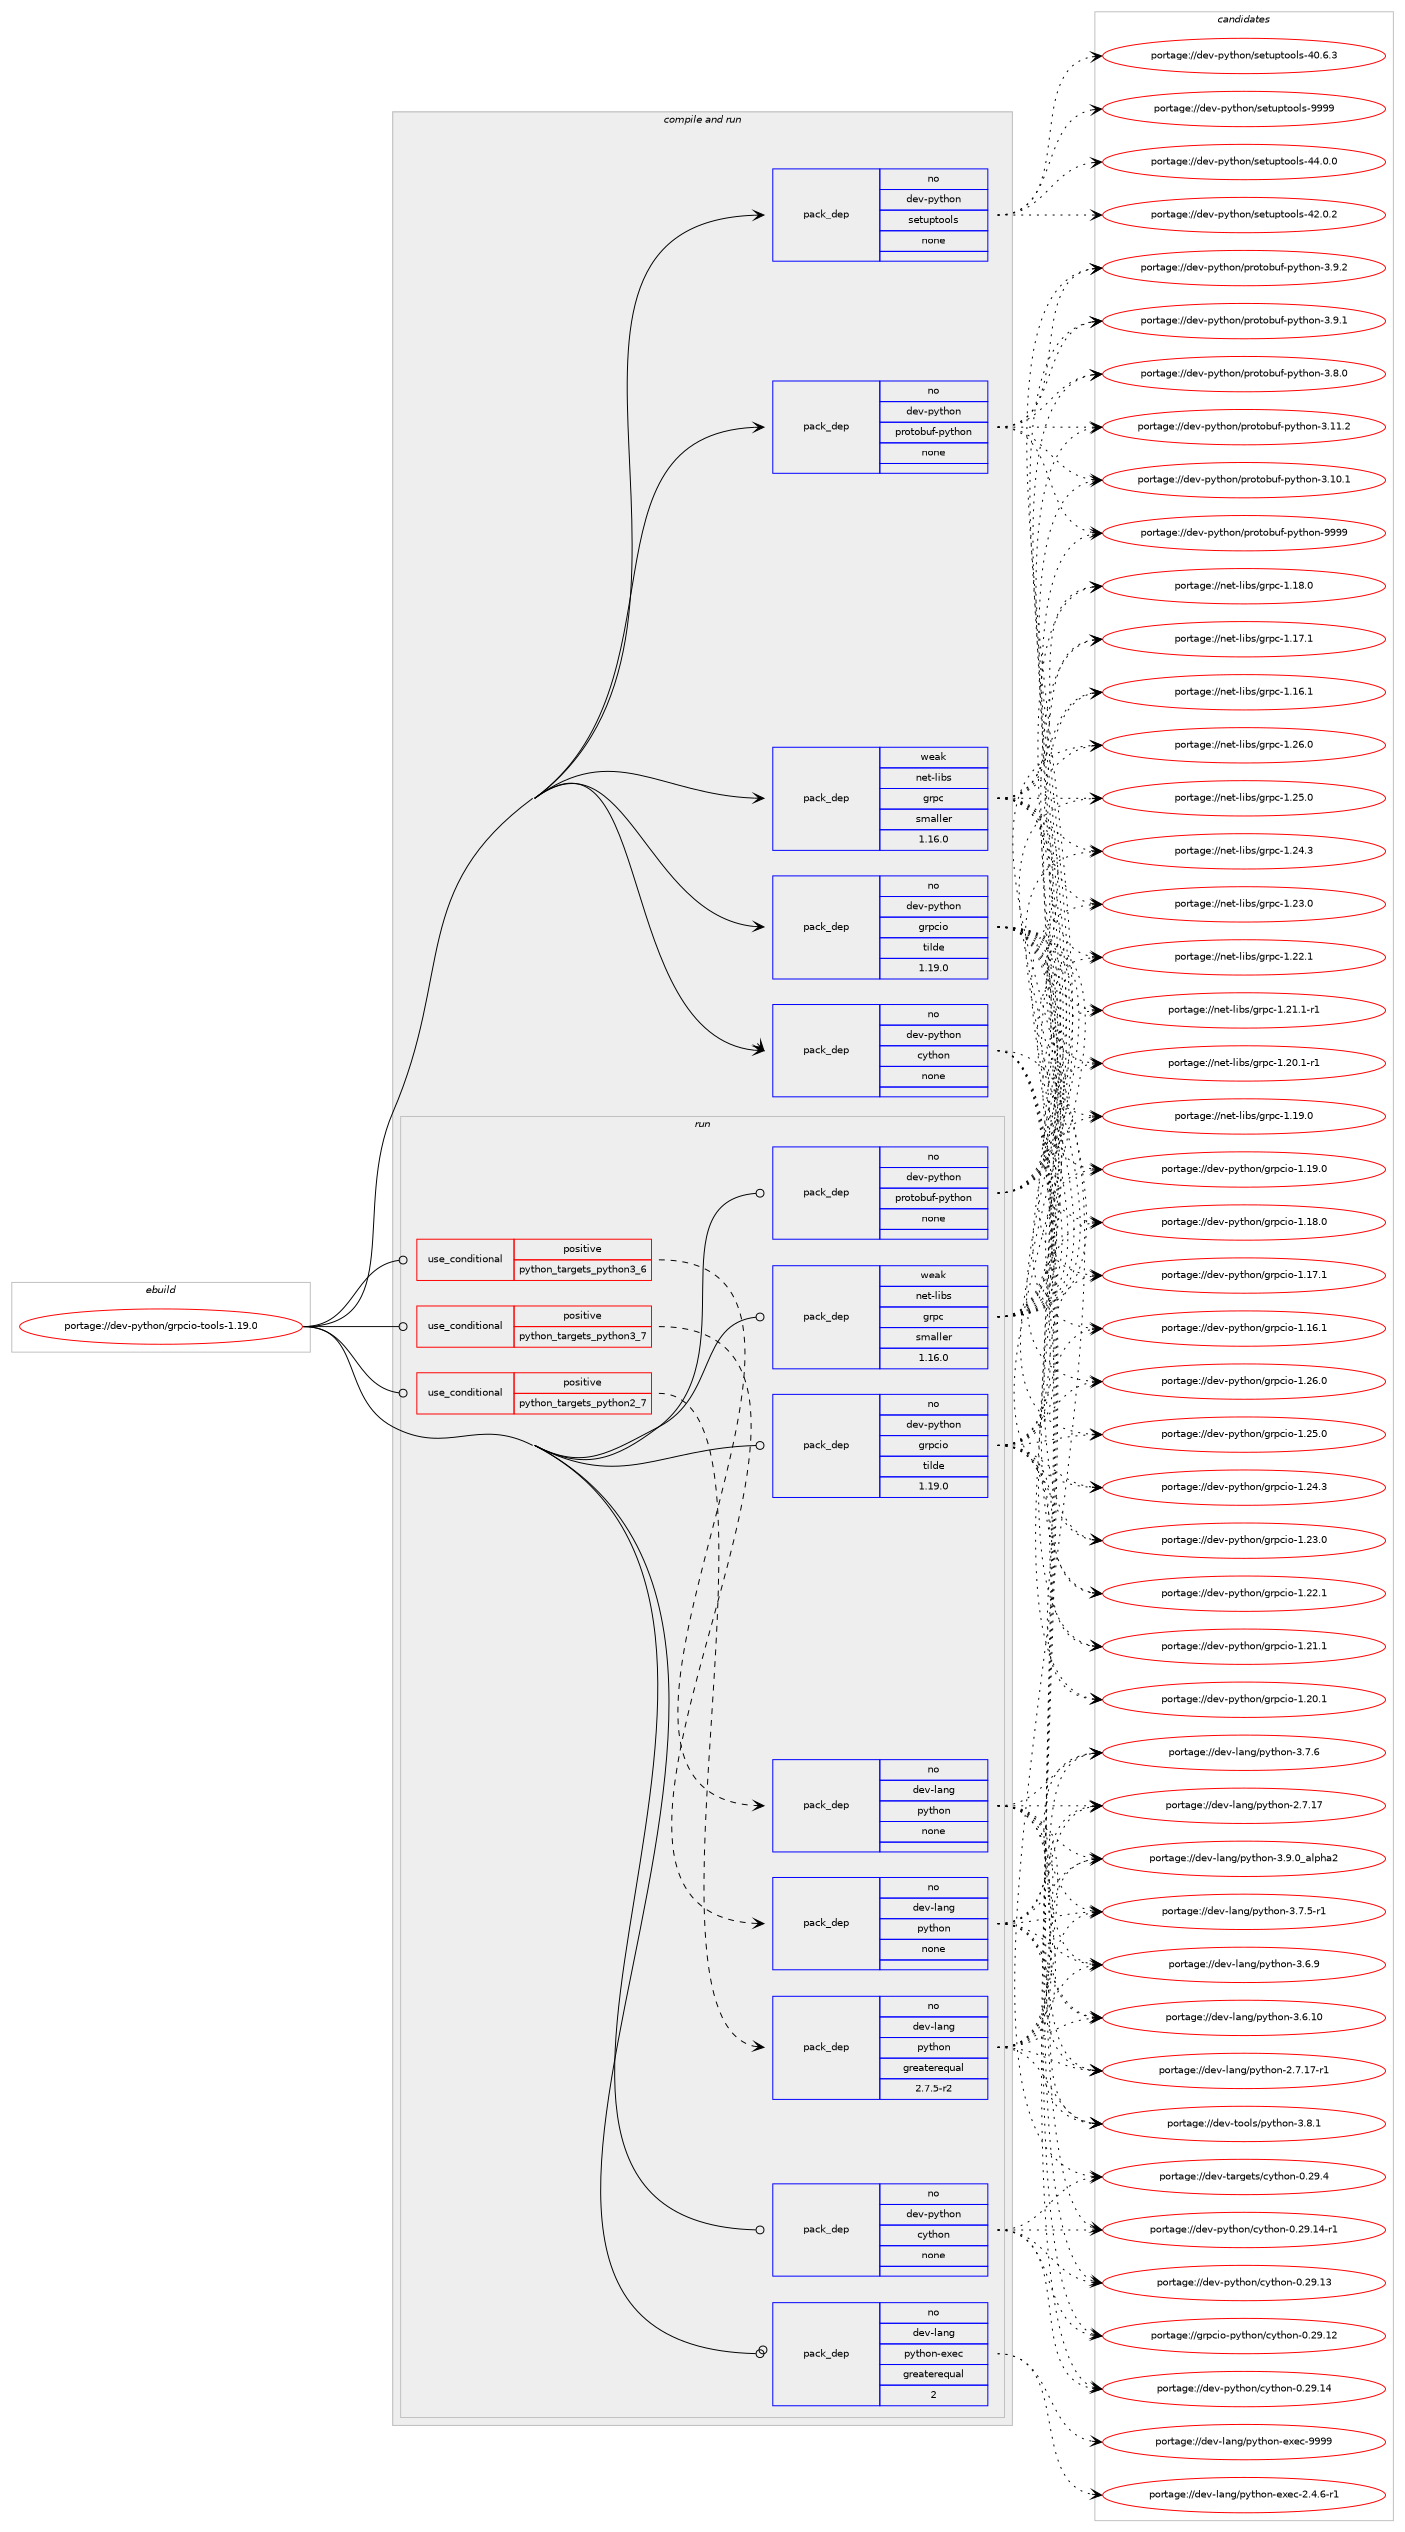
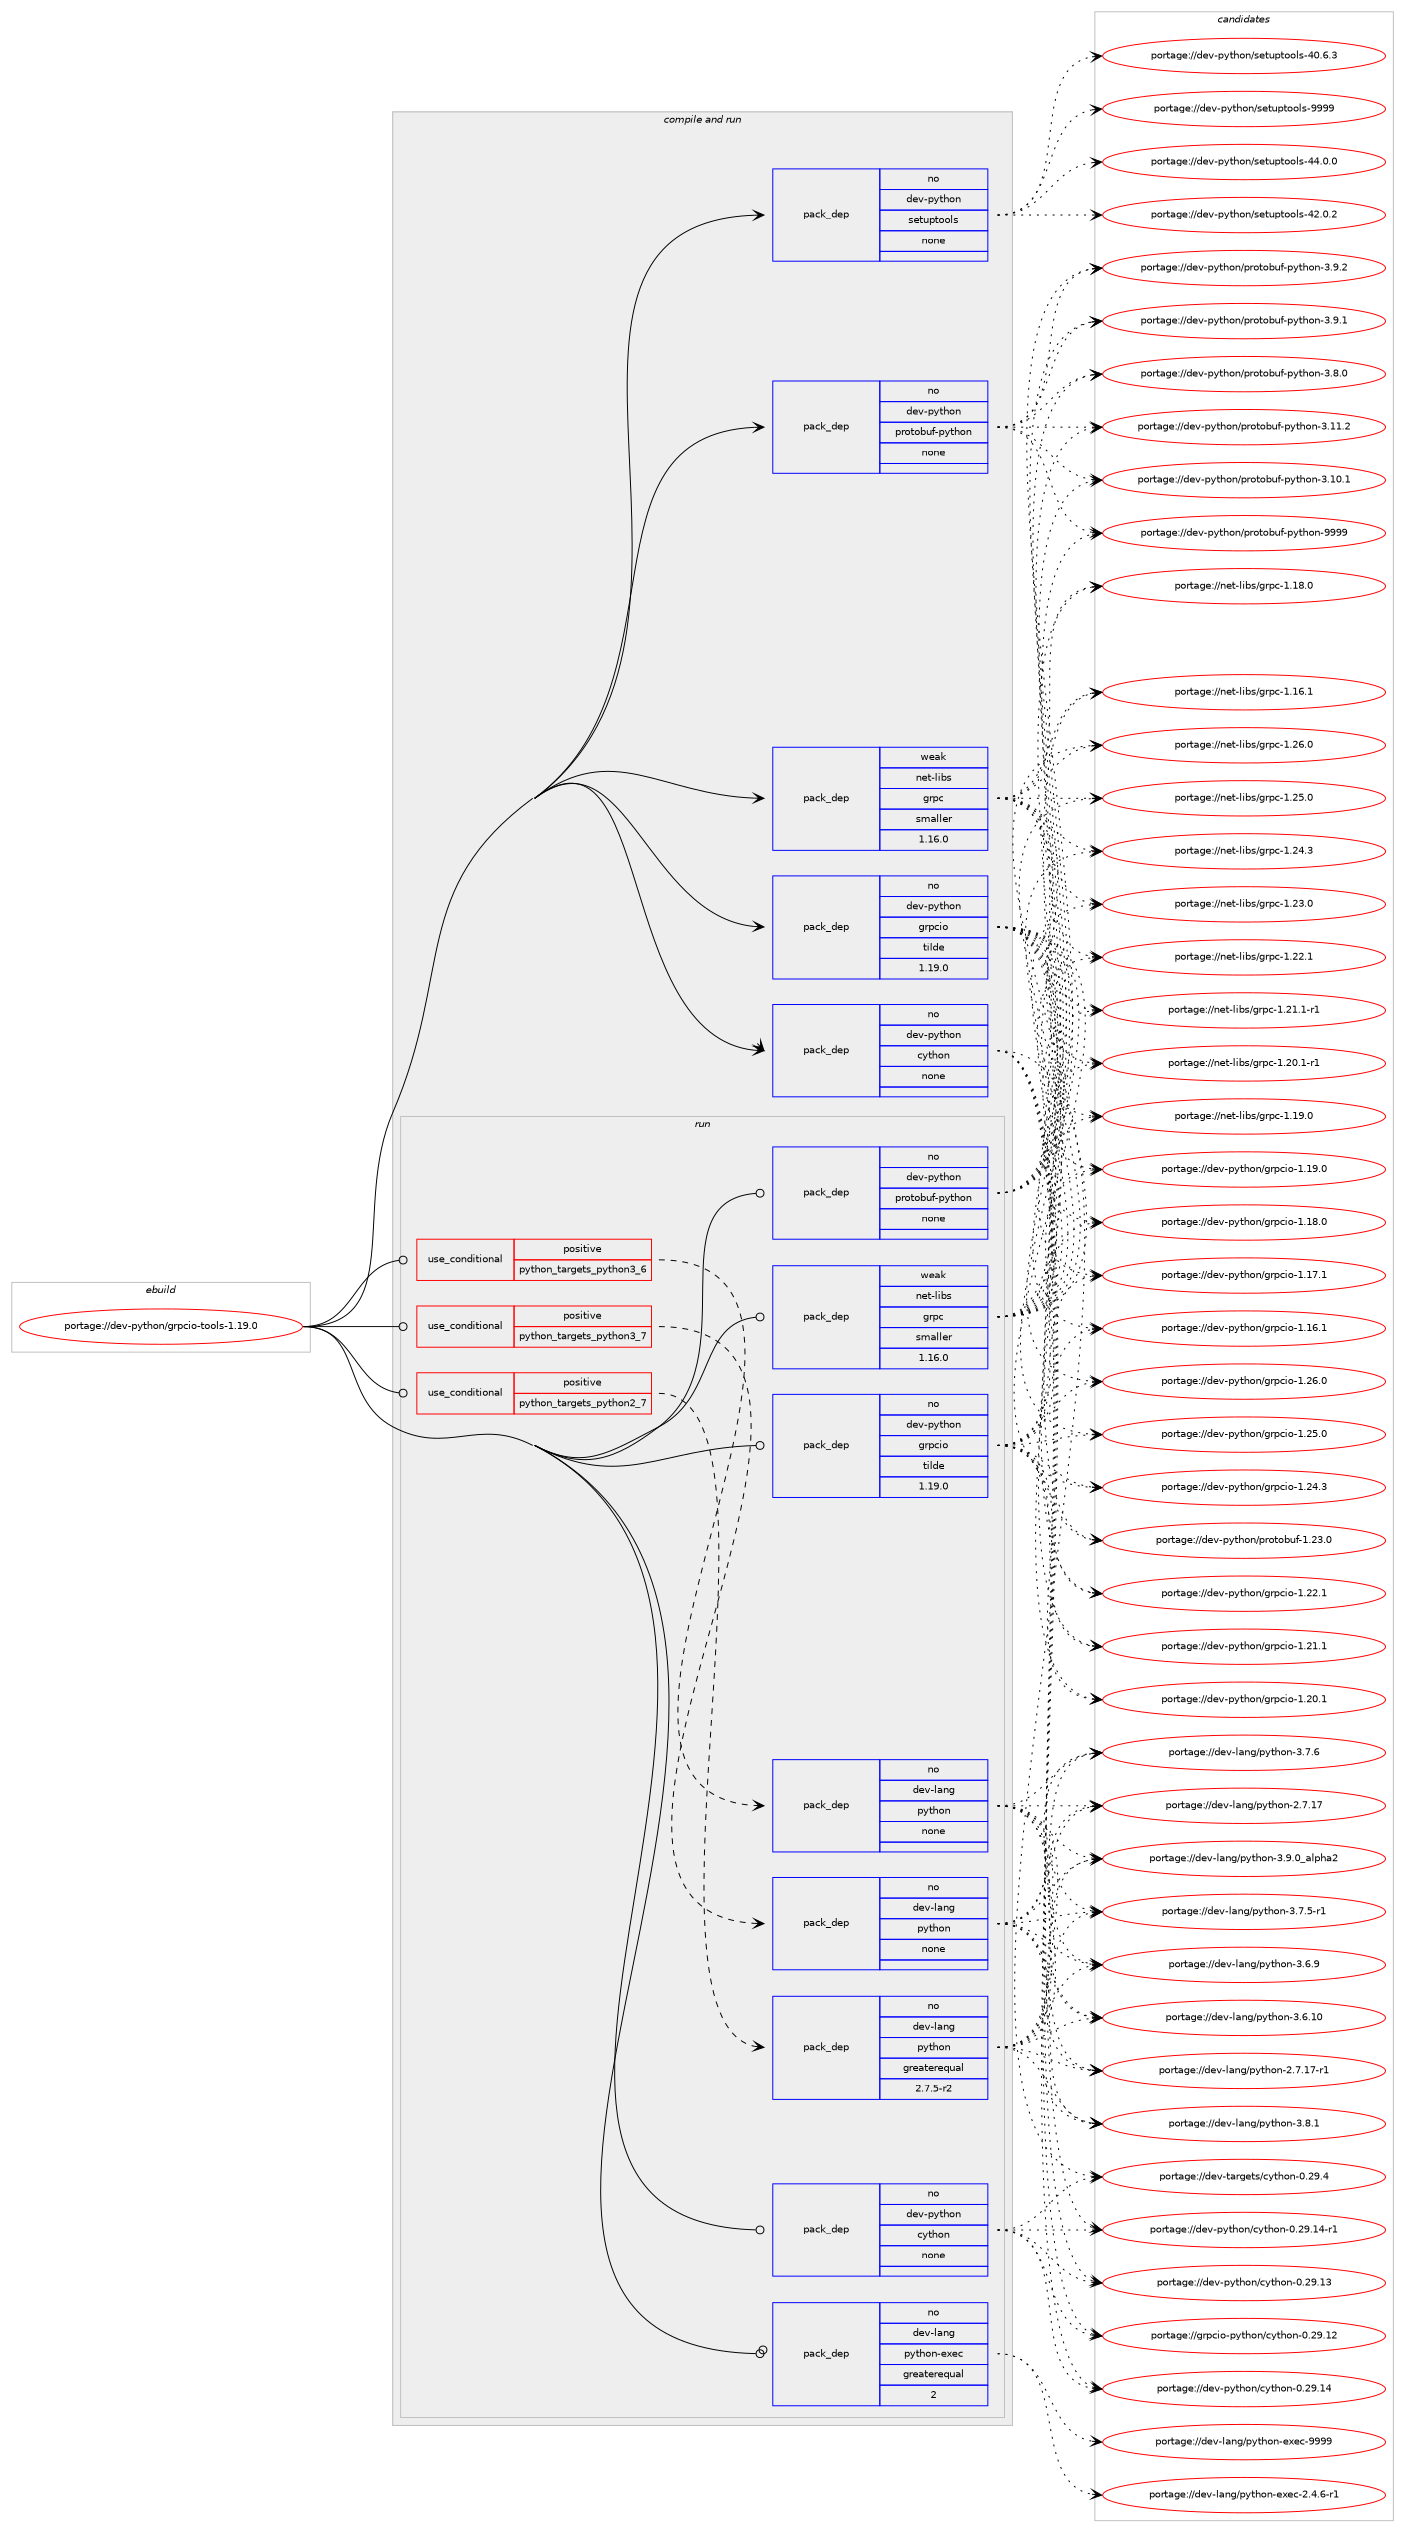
(1244, 639) -> none
(1244, 1541) -> (1244, 1541)
(1244, 2124) -> (1244, 2124)
